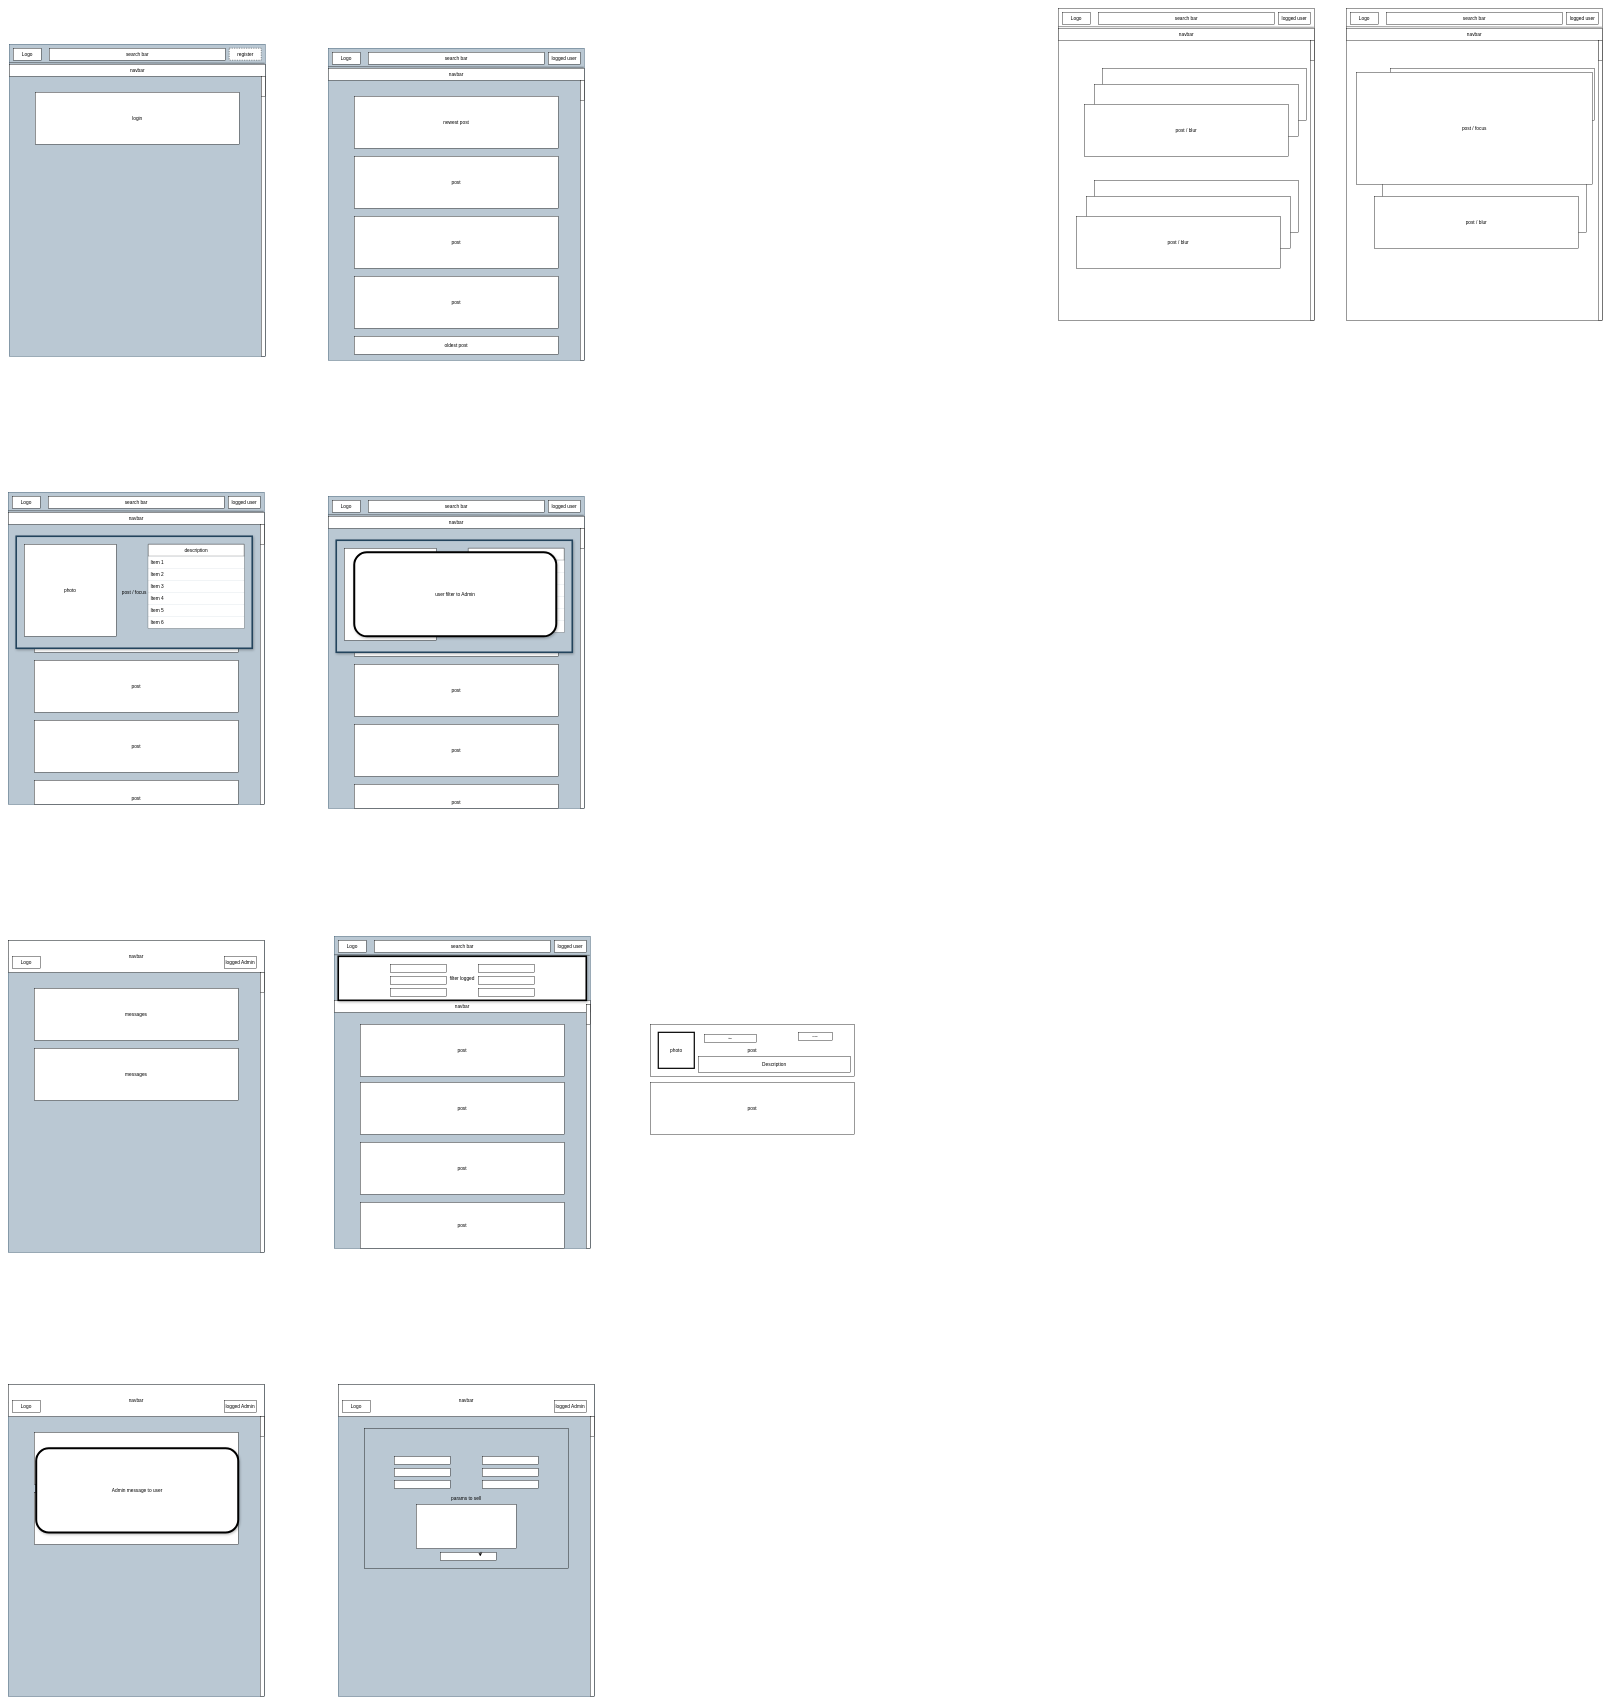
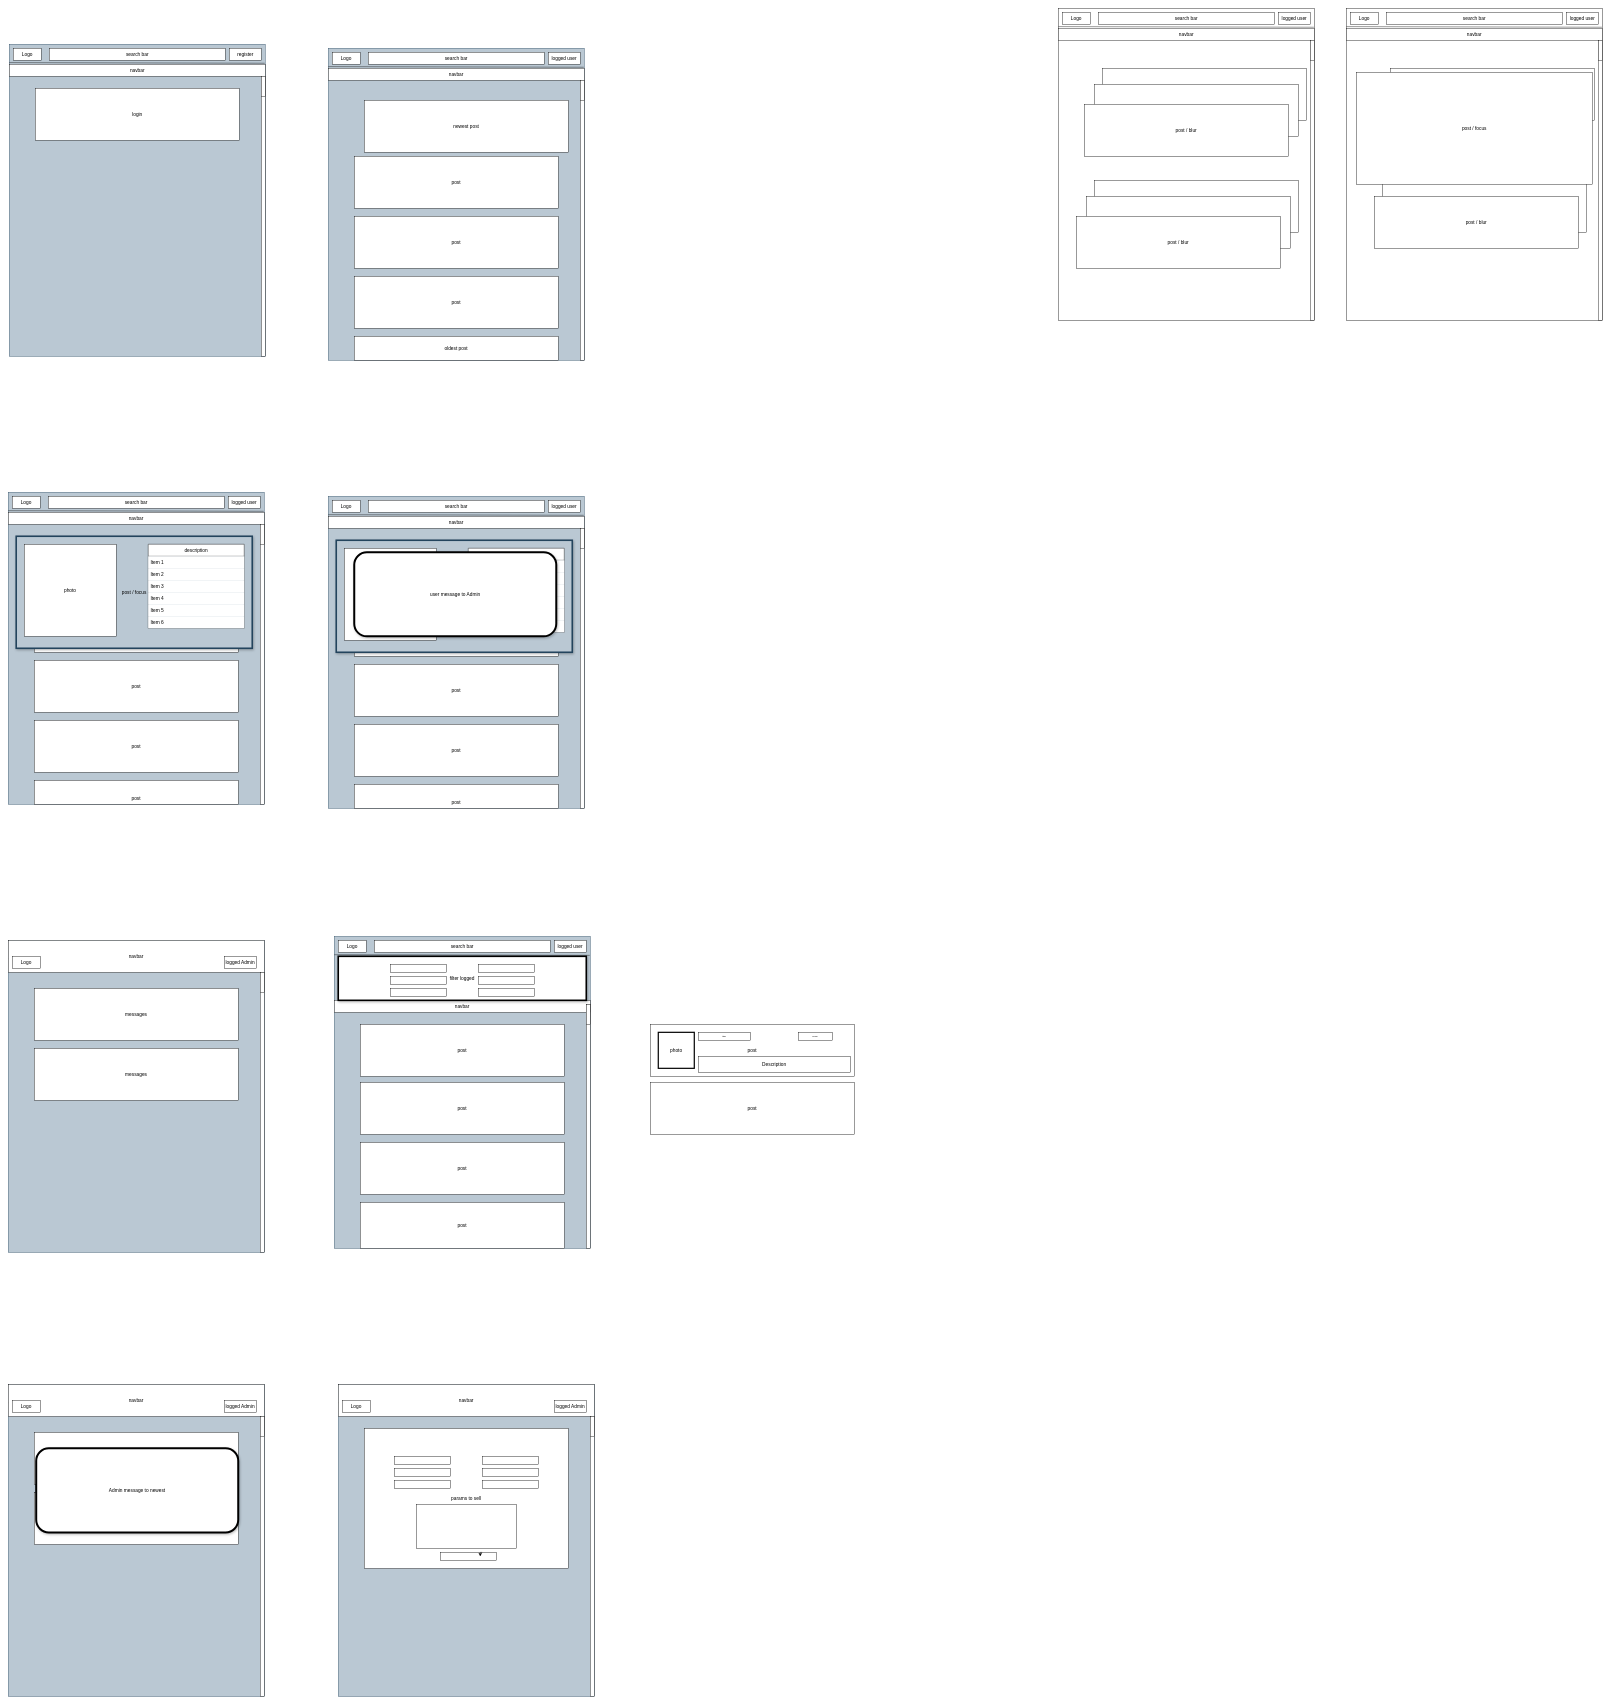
(245, 54) -> (245, 54)
(137, 118) -> (137, 114)
(456, 122) -> (466, 126)
(456, 345) -> (456, 348)
(455, 594) -> (455, 594)
(730, 1038) -> (724, 1036)
(137, 1490) -> (137, 1490)
(466, 1498) -> (466, 1498)
